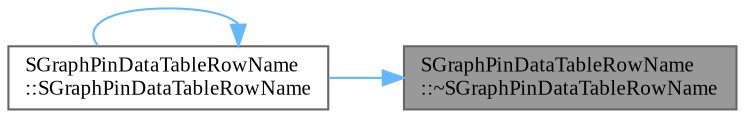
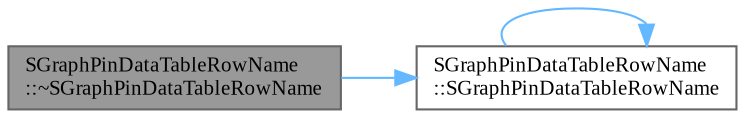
(356, 78) -> (368, 78)
